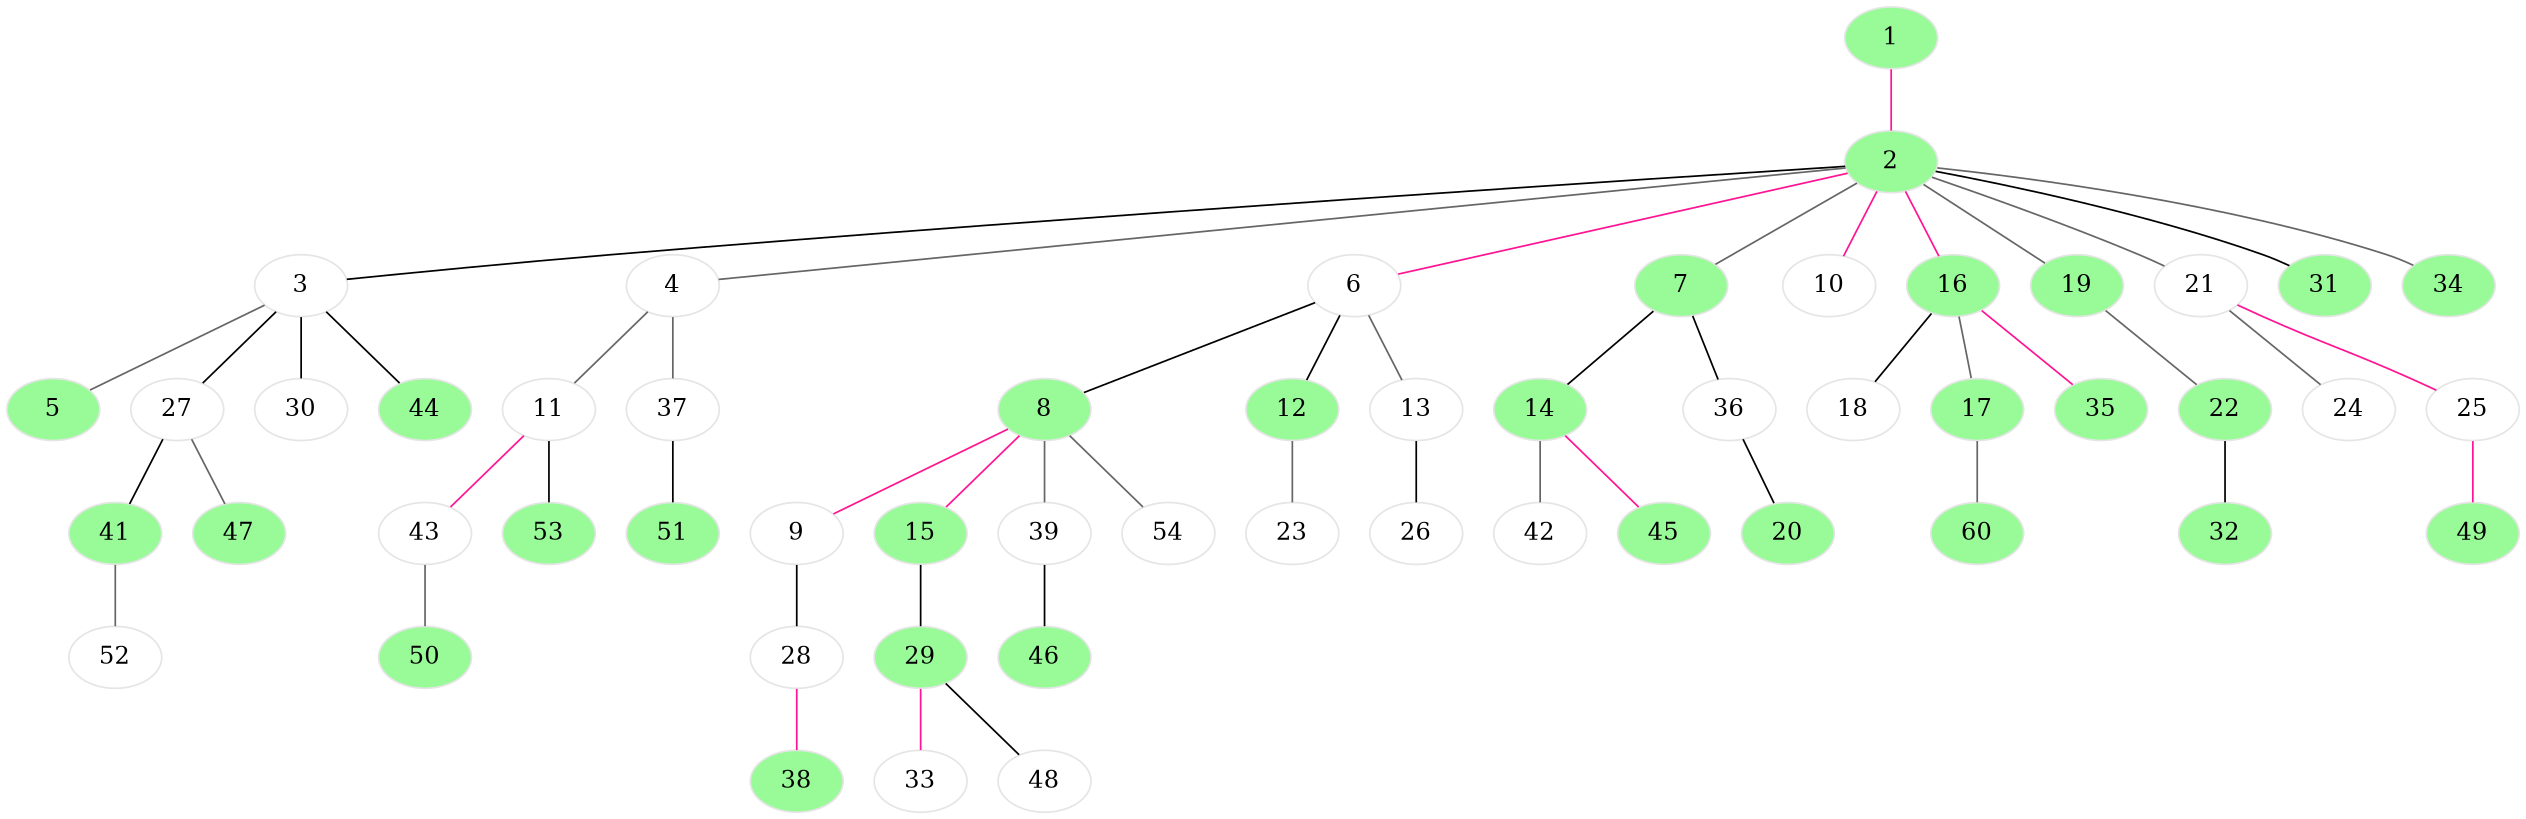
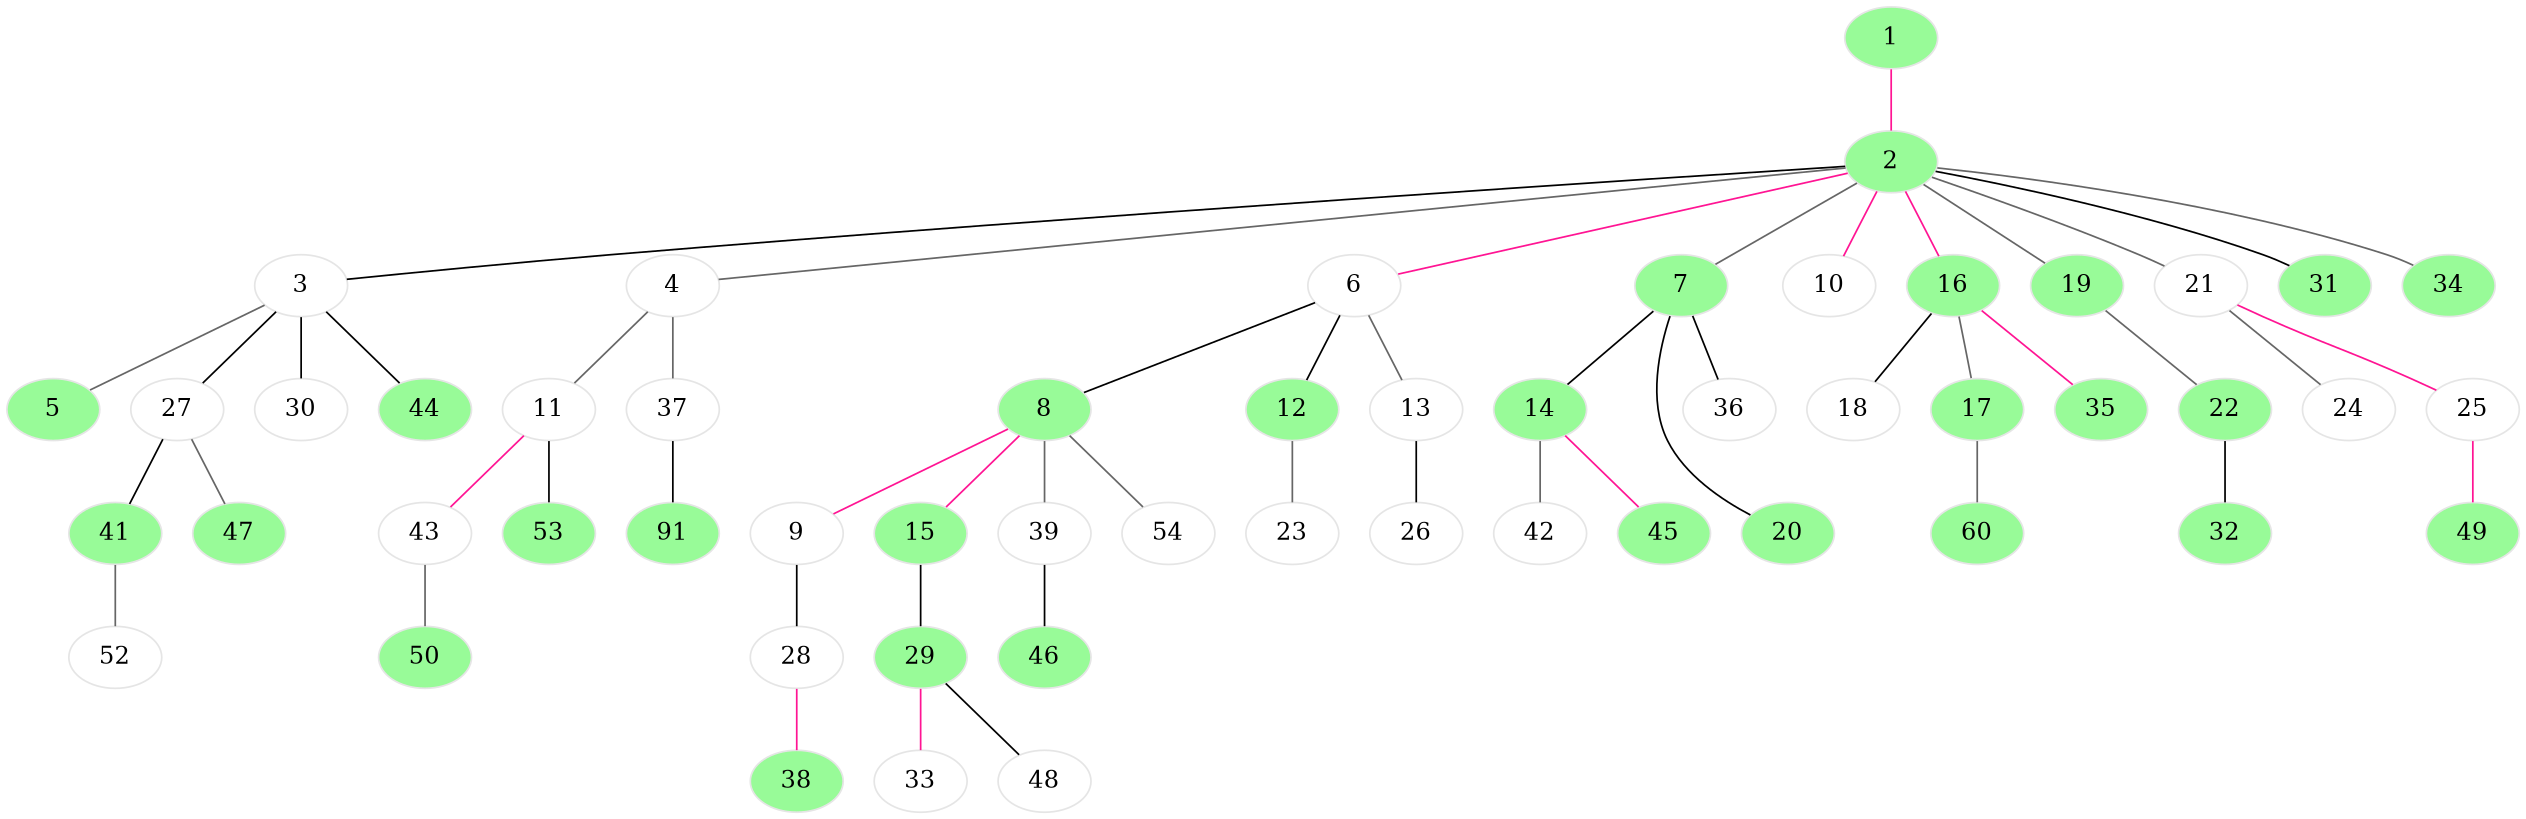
(1759, 471) -> (1665, 434)
(673, 533) -> (673, 533)
